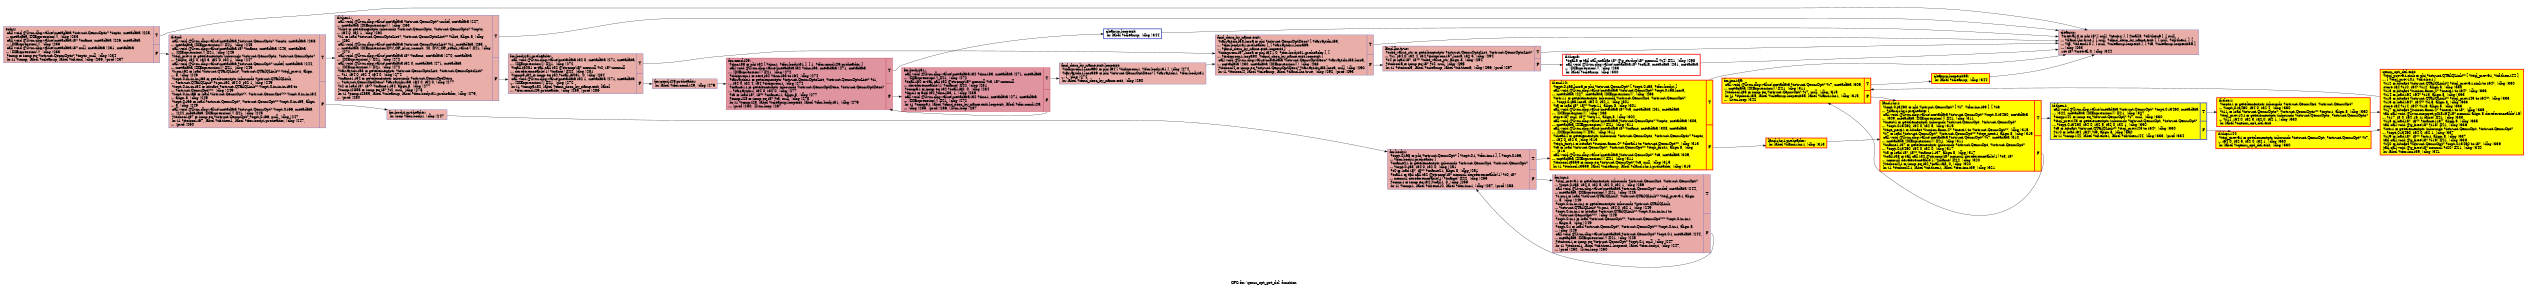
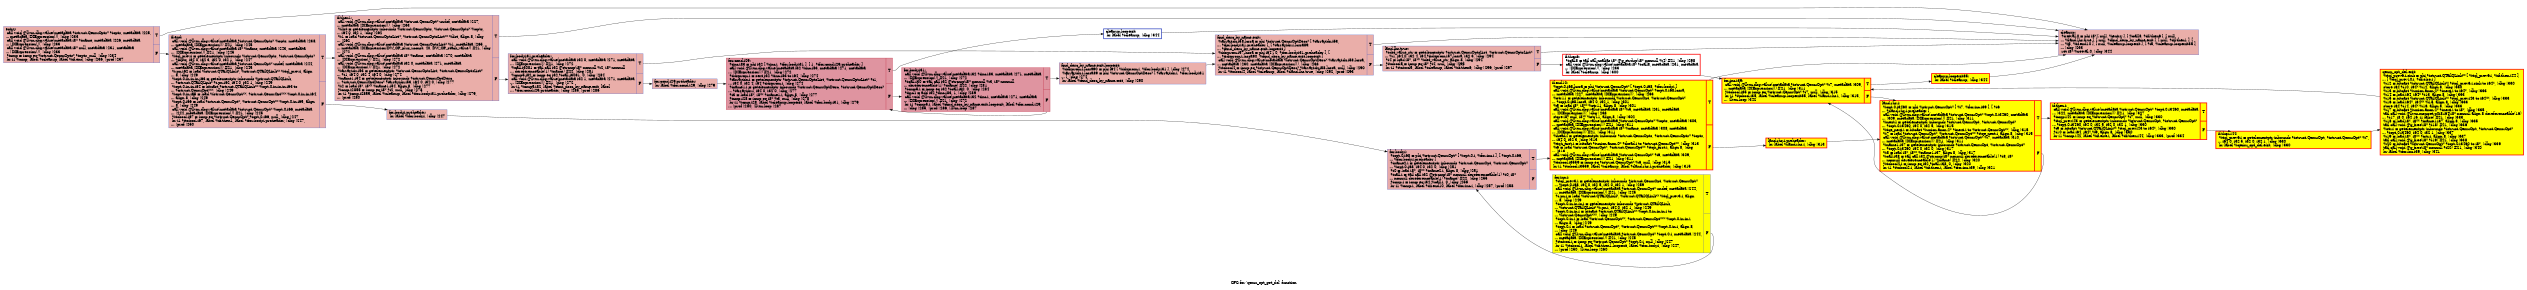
(1878, 58) -> (1710, 77)
(2293, 112) -> none
(416, 116) -> (417, 116)
(2129, 121) -> (2129, 121)
(1584, 132) -> (1584, 132)
(1543, 180) -> none
(1631, 214) -> (1631, 214)
